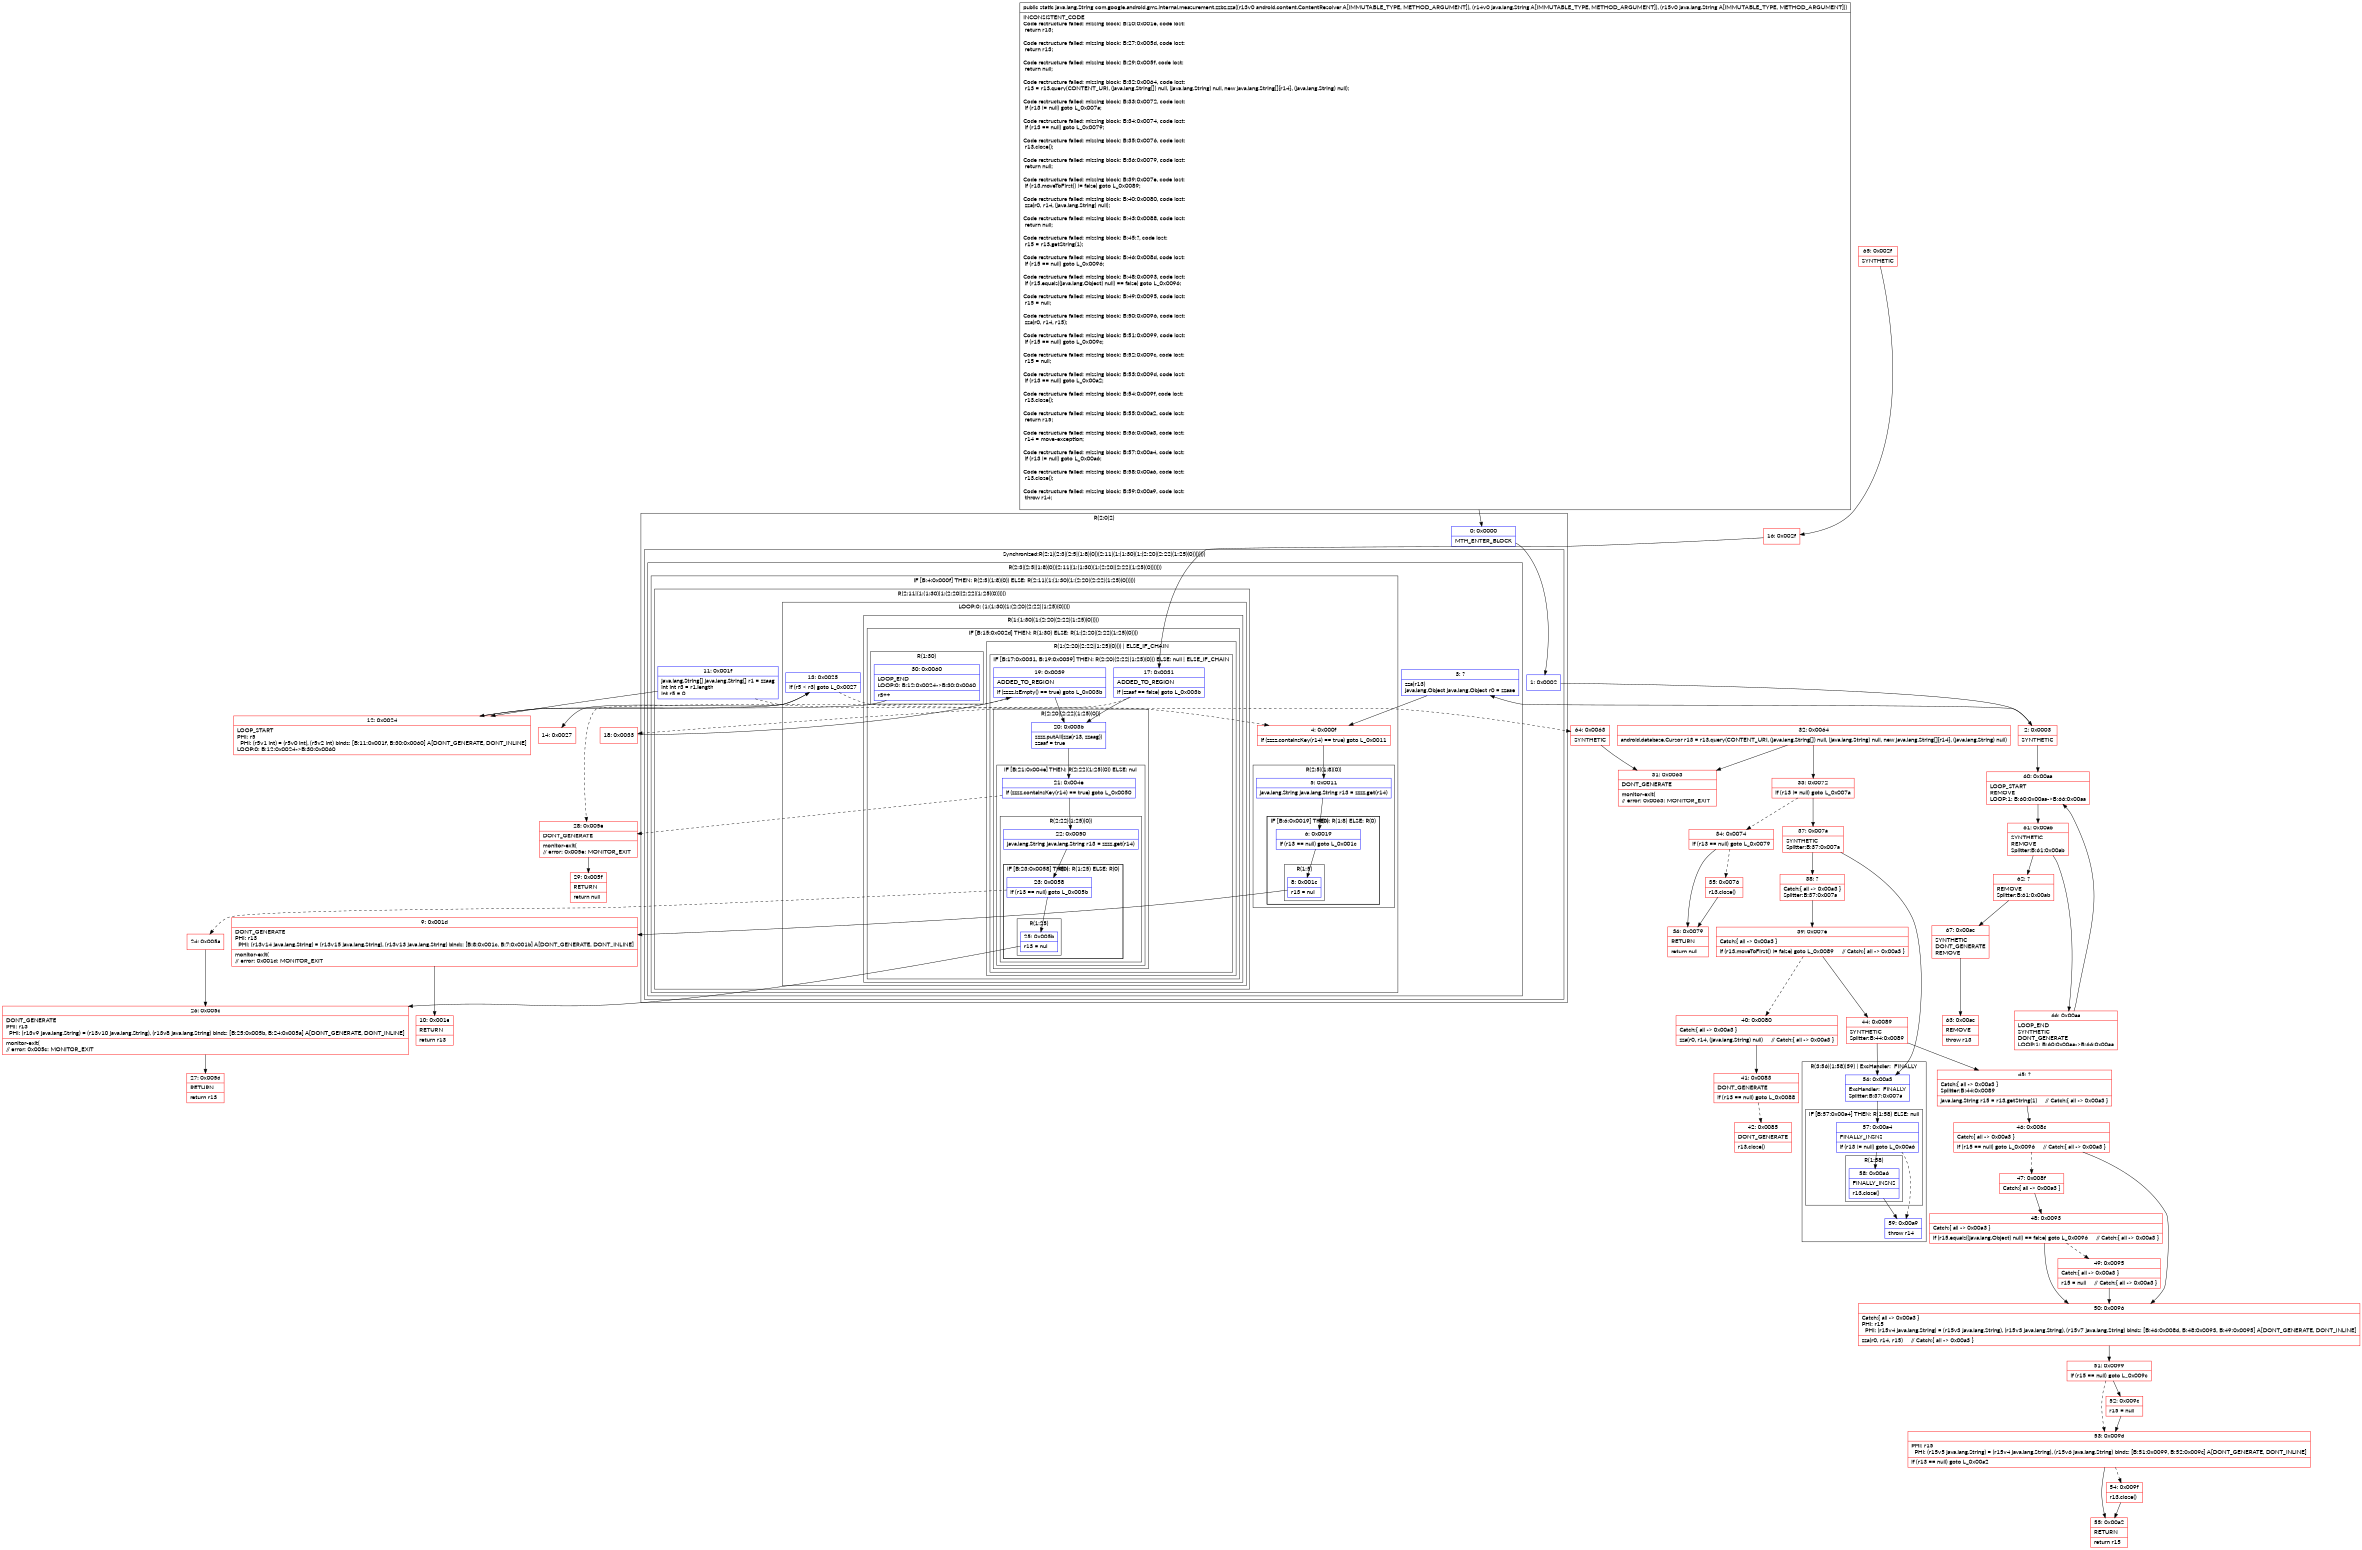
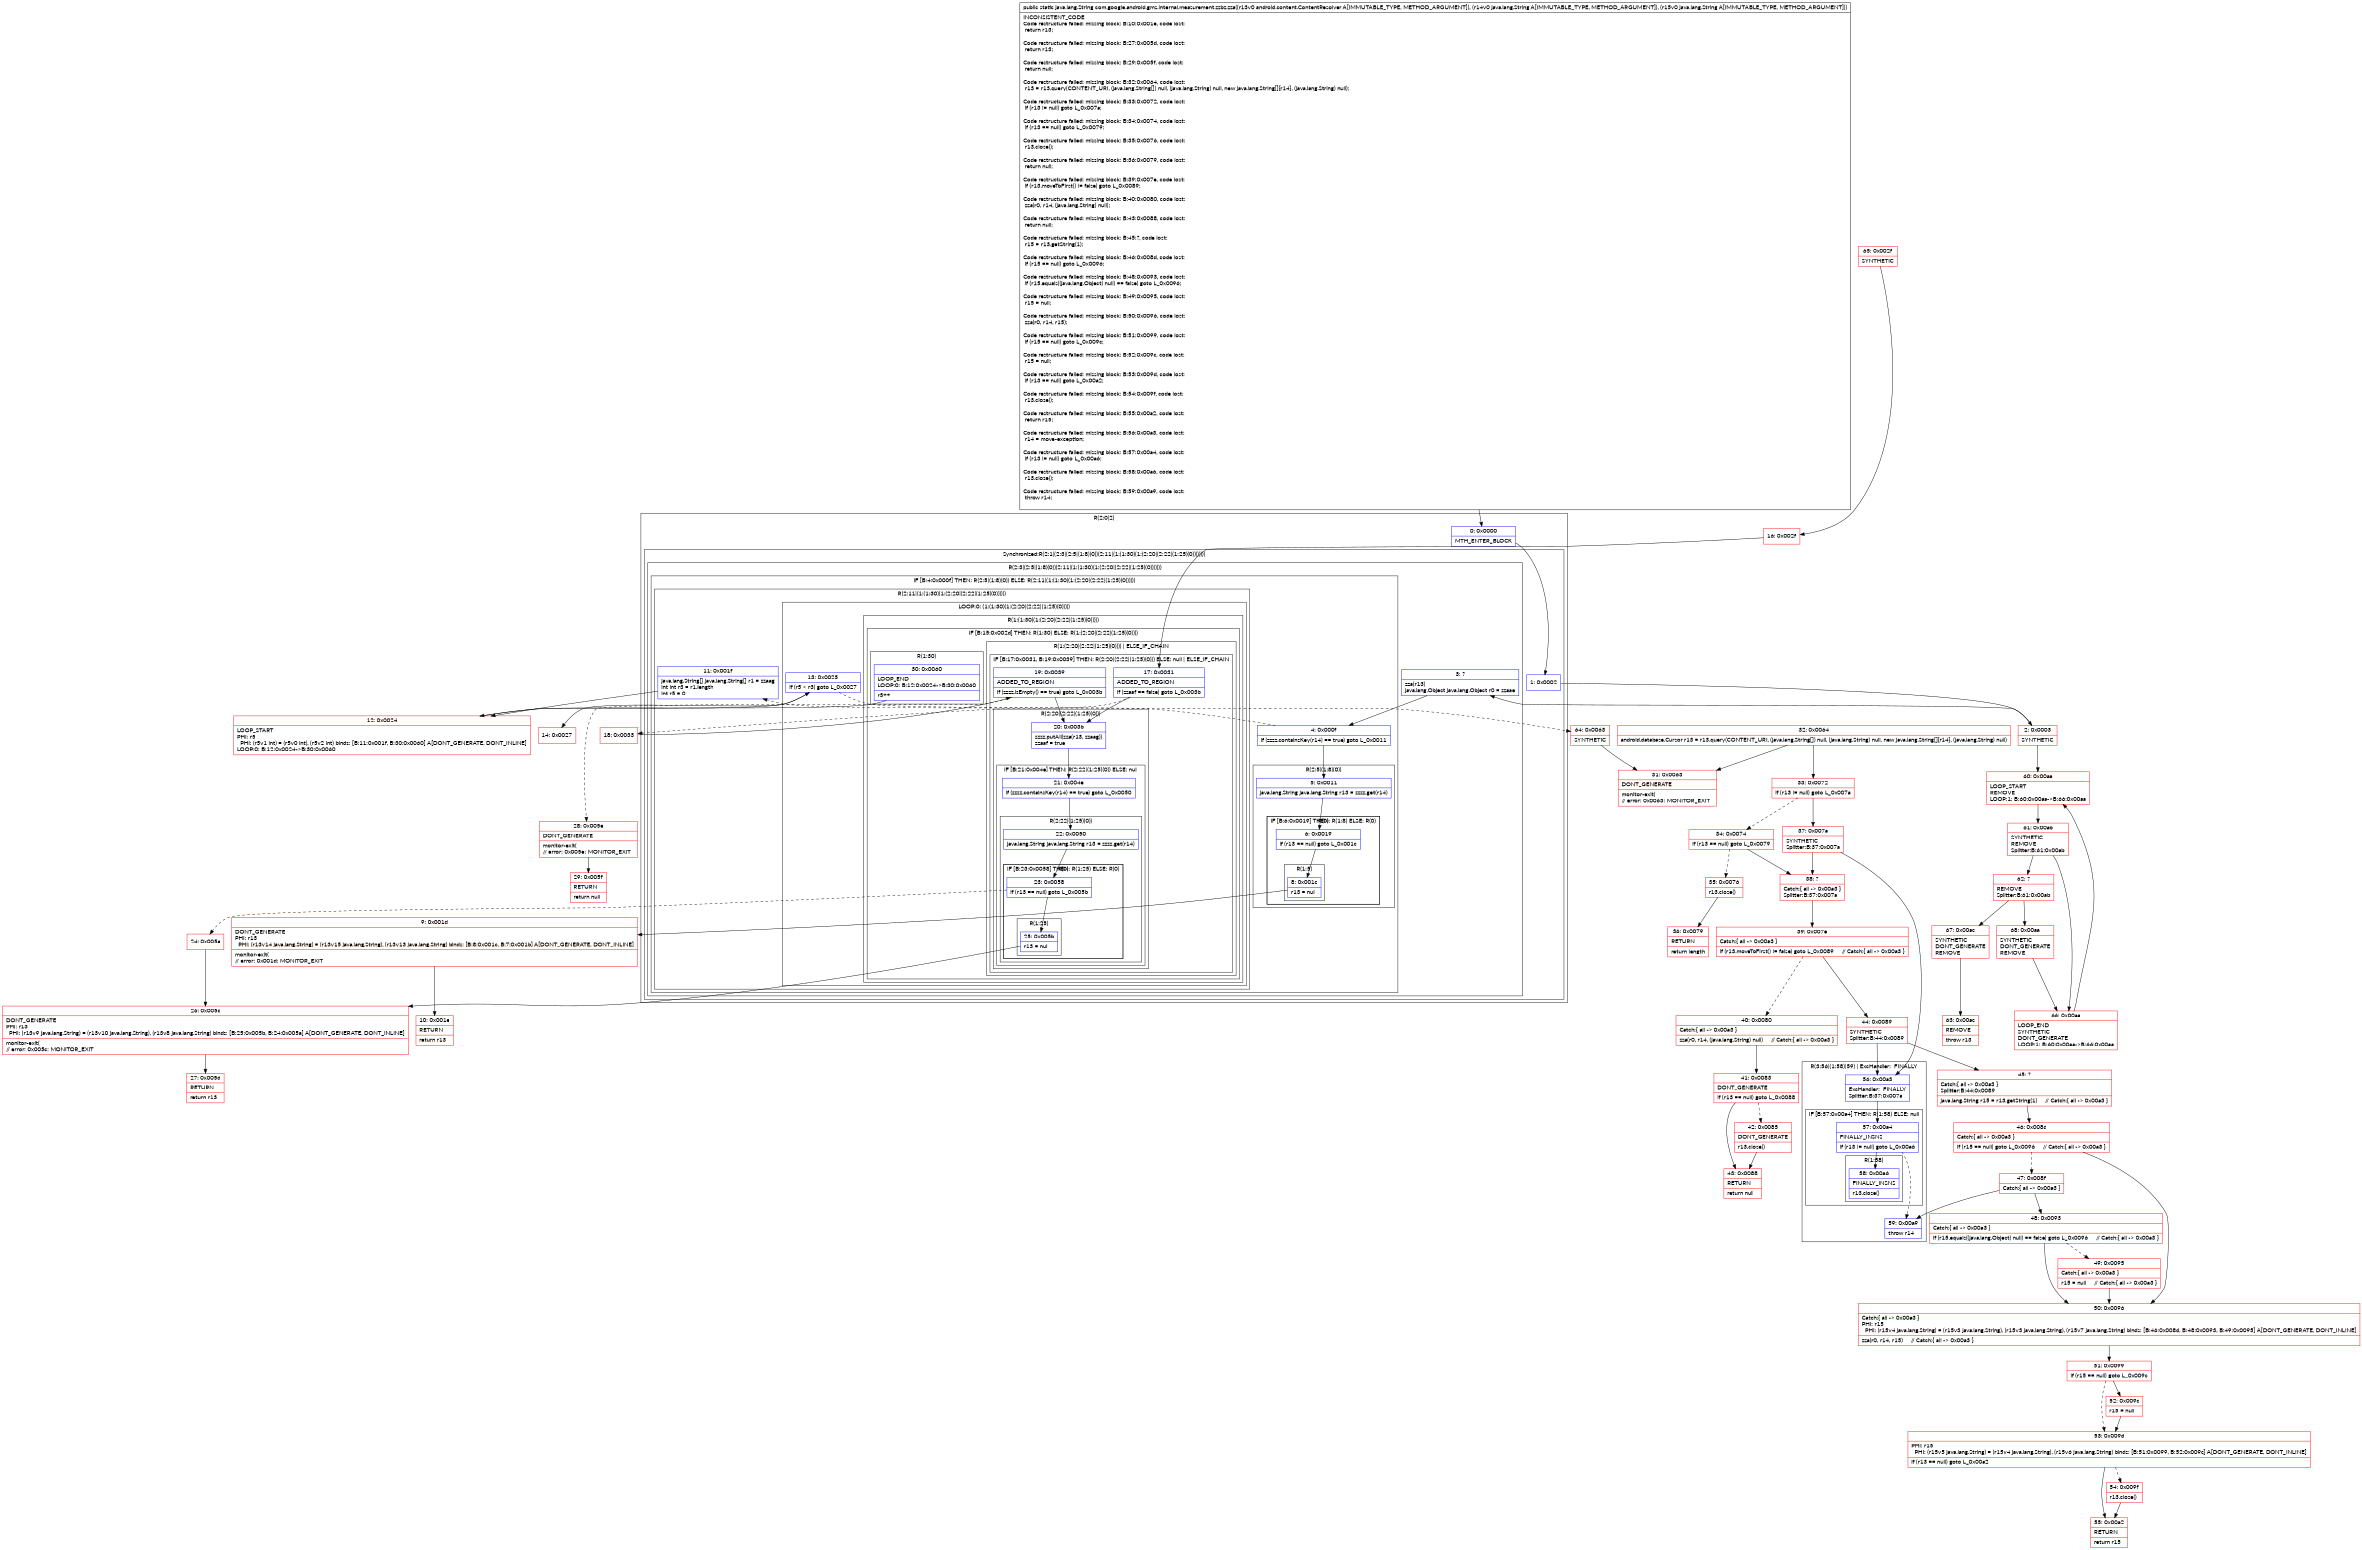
(882, 708) -> (1021, 708)
(1324, 735) -> (1324, 735)
(822, 814) -> none
(1694, 882) -> (1767, 861)
none -> (2025, 942)
(1684, 952) -> (1688, 952)
none -> (1743, 1184)
(1890, 1208) -> (1959, 1201)
